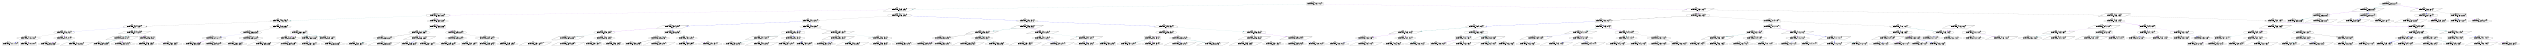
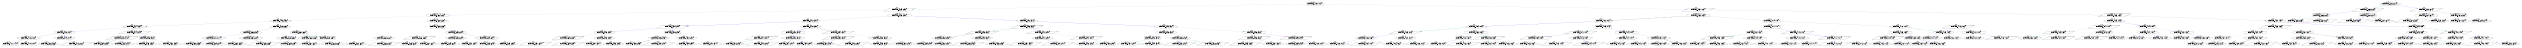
(419, 32) -> none
